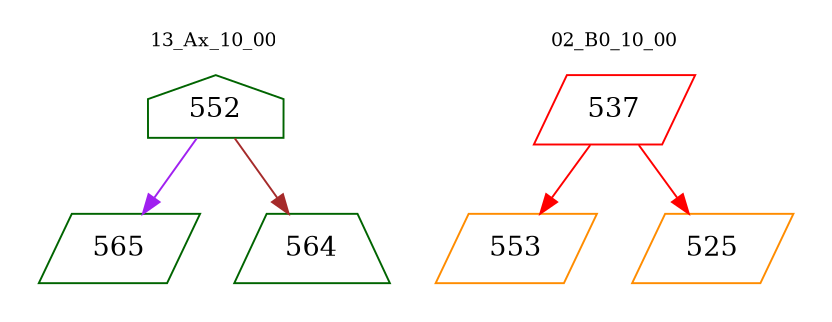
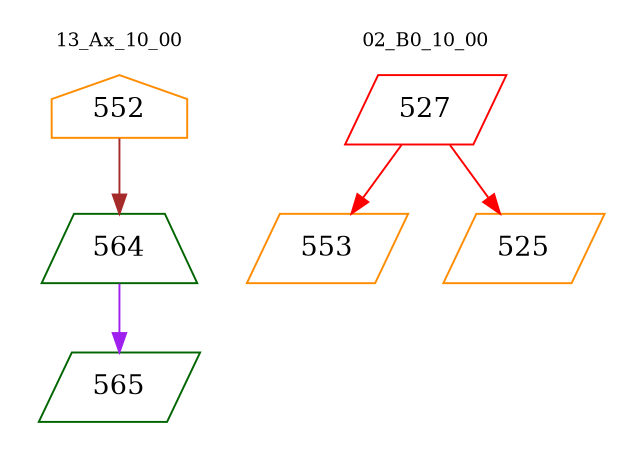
(216, 110) -> (119, 110)
(615, 110) -> (426, 110)
(176, 168) -> (119, 308)
